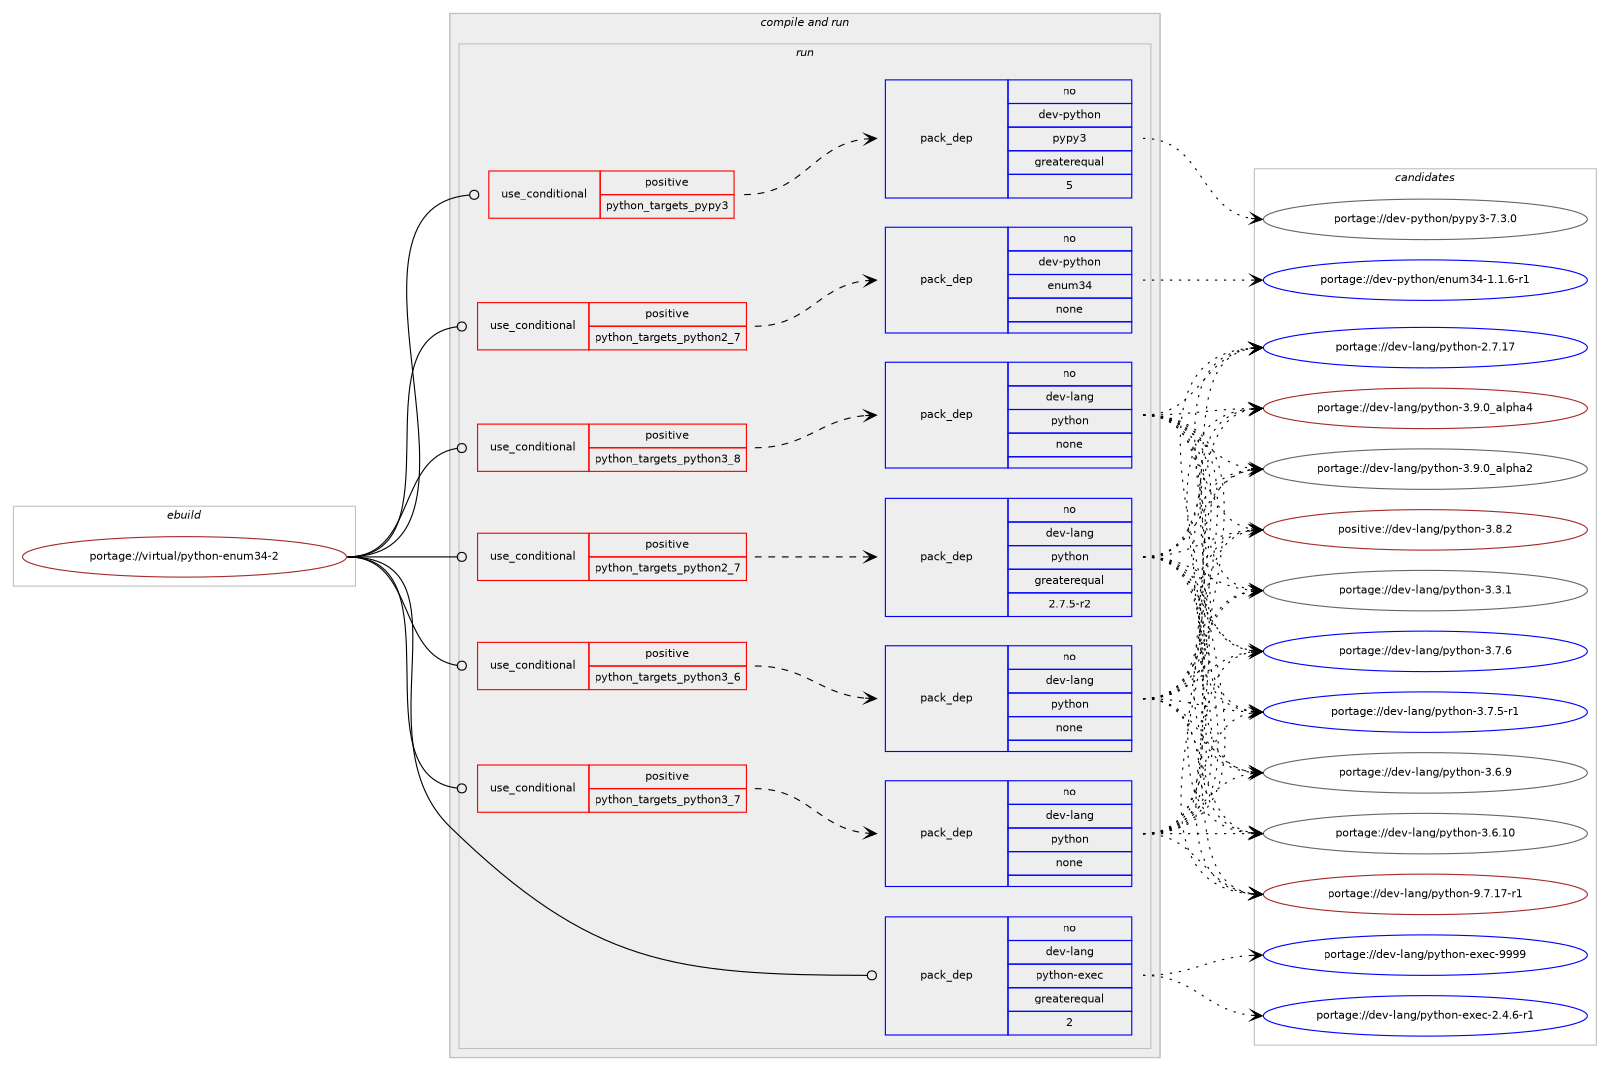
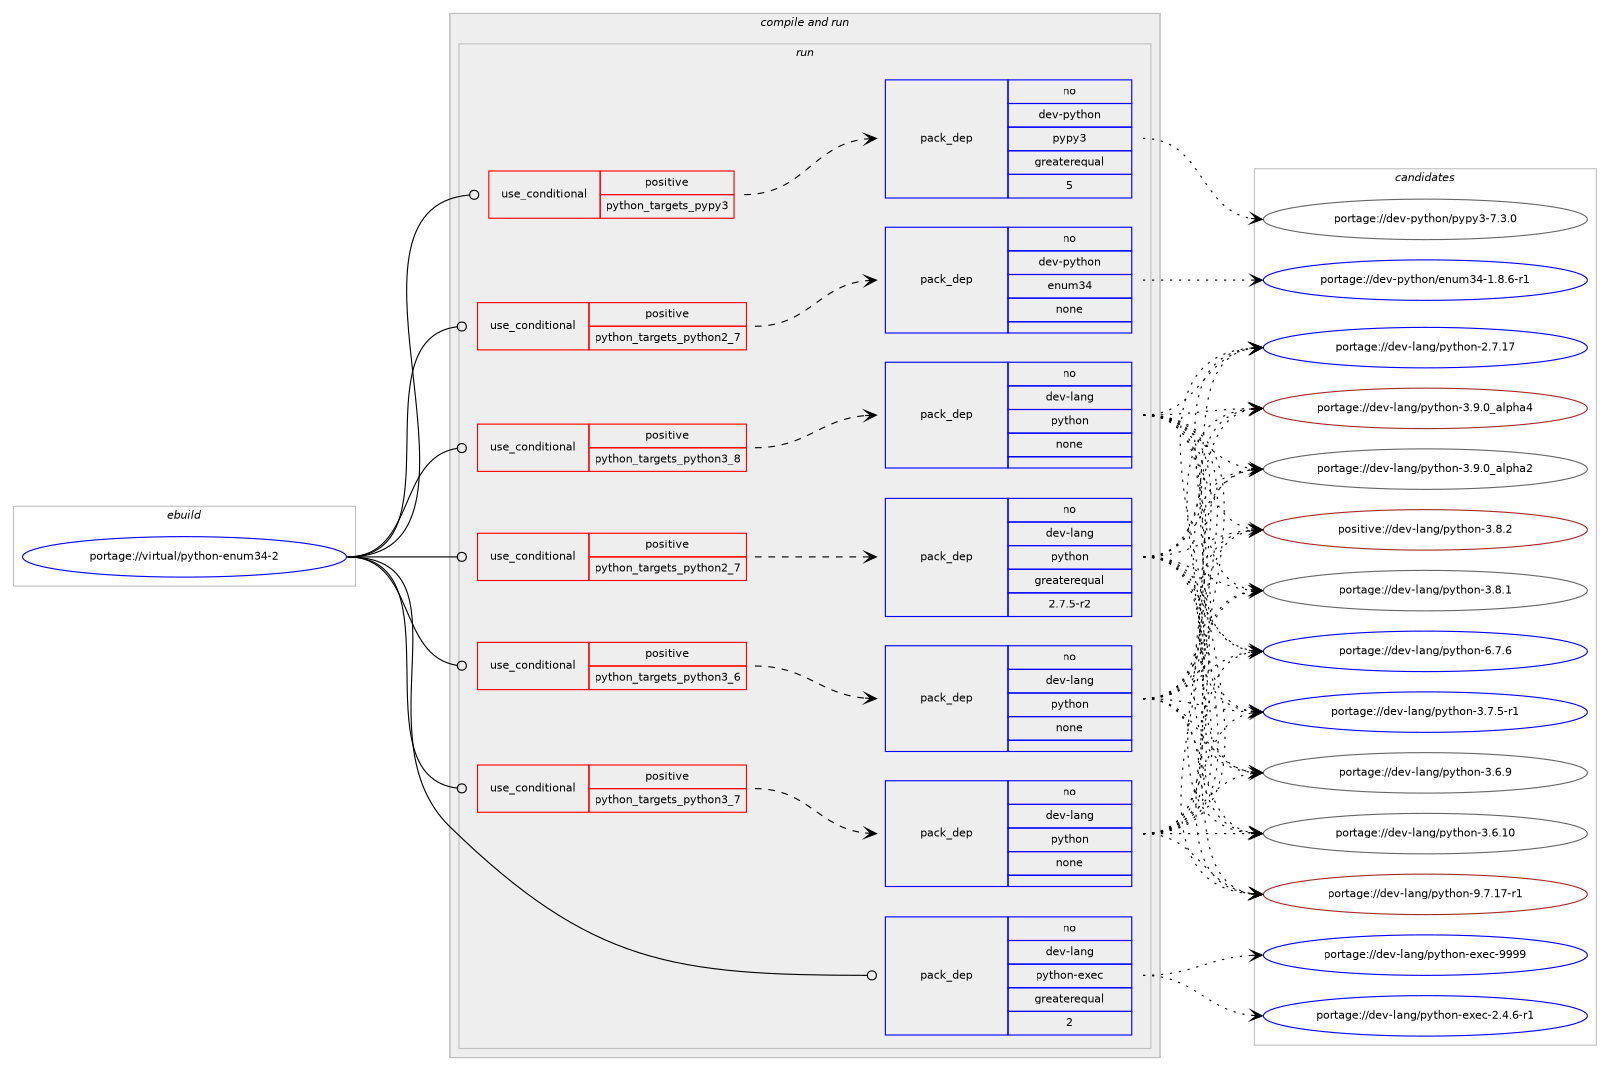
(1425, 280) -> (1425, 280)
(184, 557) -> (184, 557)
(1425, 591) -> (1425, 591)
(1425, 651) -> (1425, 651)
